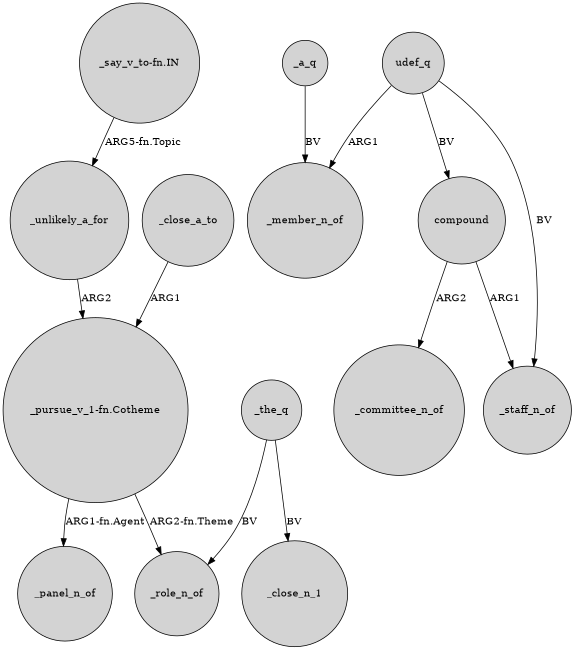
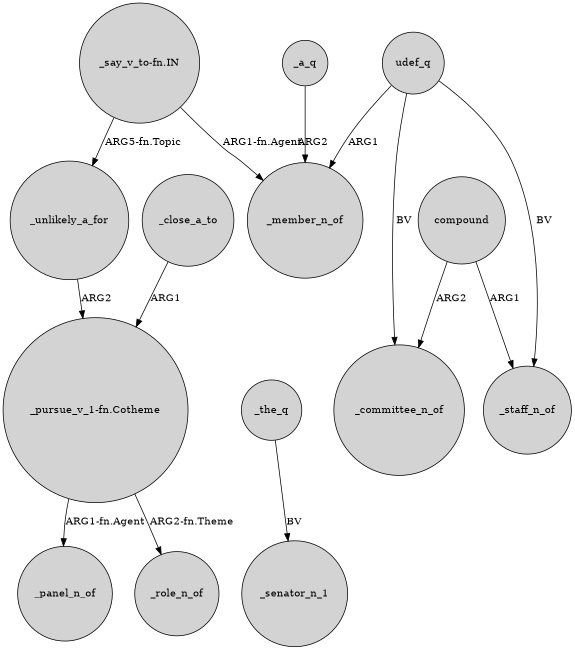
(435, 132) -> (393, 215)
(313, 142) -> (313, 142)
none -> (218, 143)
(248, 503) -> none
(295, 594) -> (295, 594)
